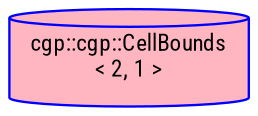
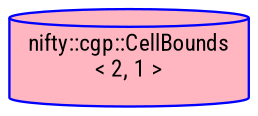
(129, 58) -> (129, 58)
